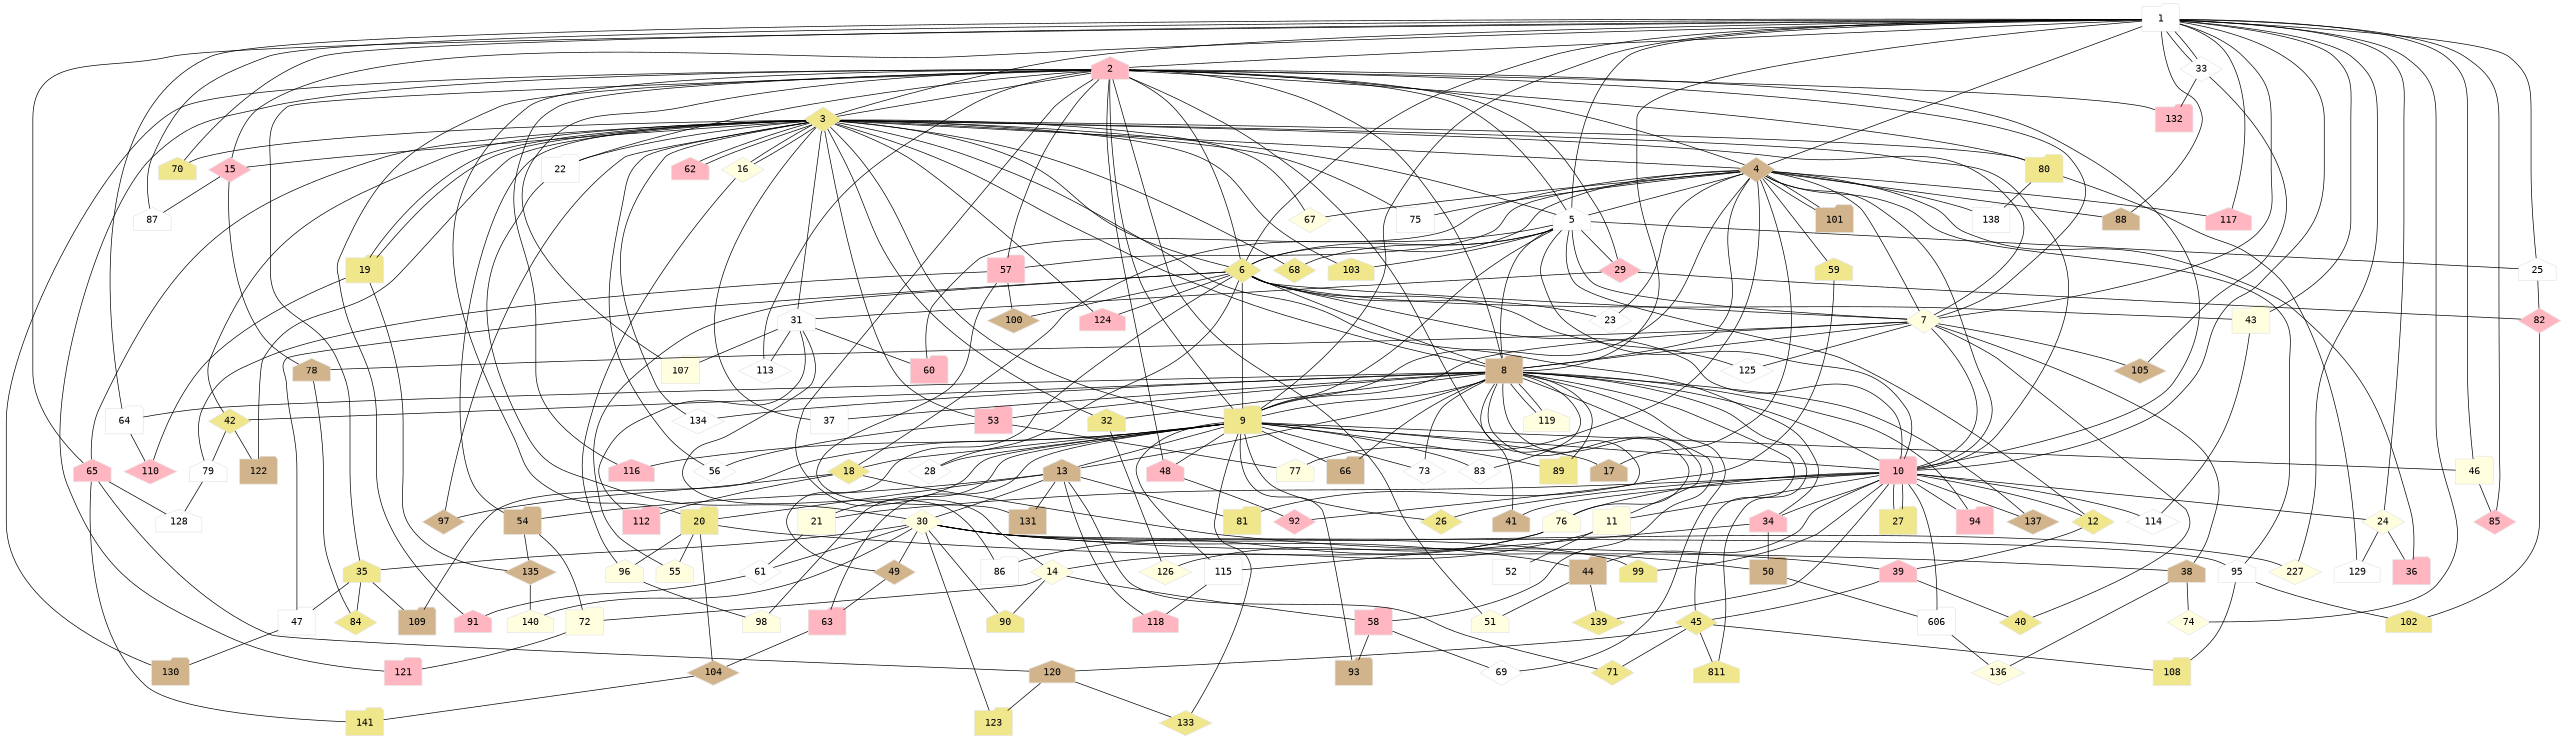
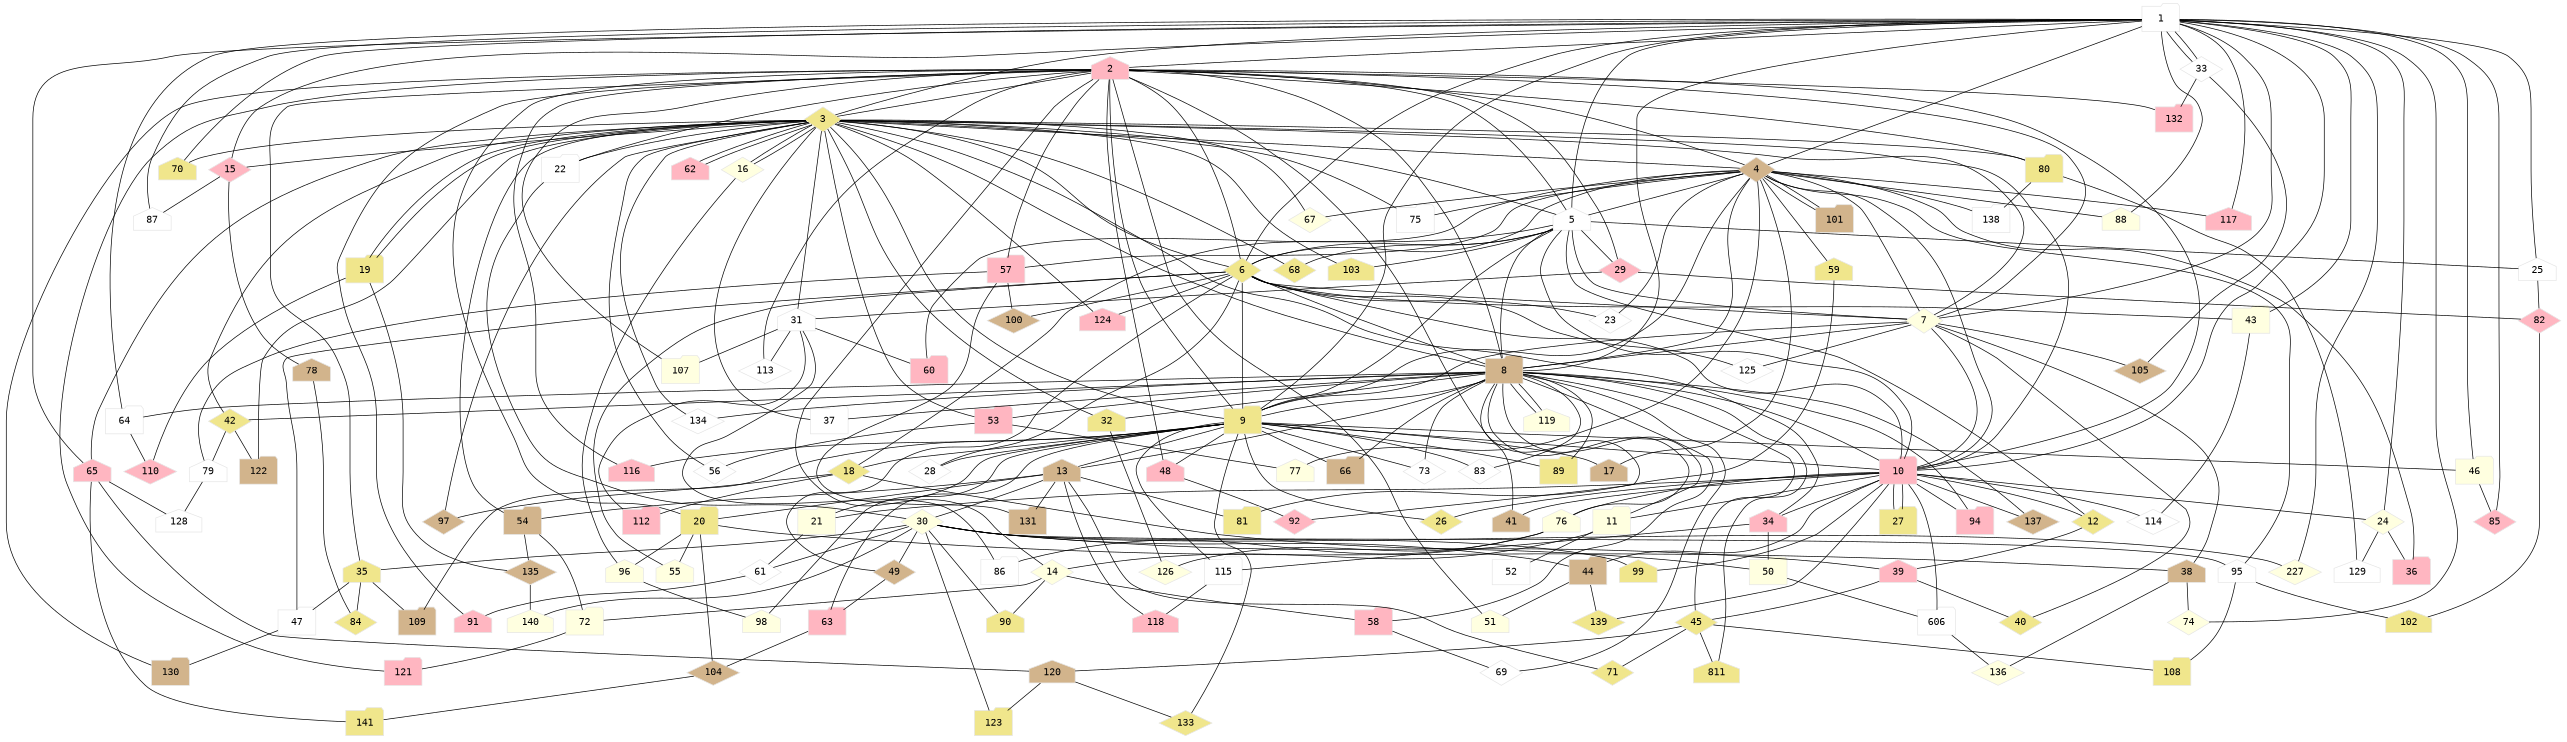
(2121, 220) -> (2121, 220)
(1158, 346) -> none
(1768, 572) -> (1768, 572)
(1354, 673) -> none
